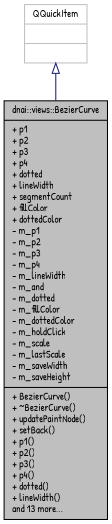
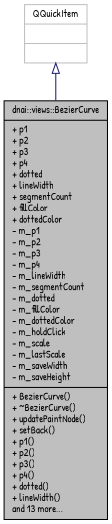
(28, 287) -> (49, 287)
